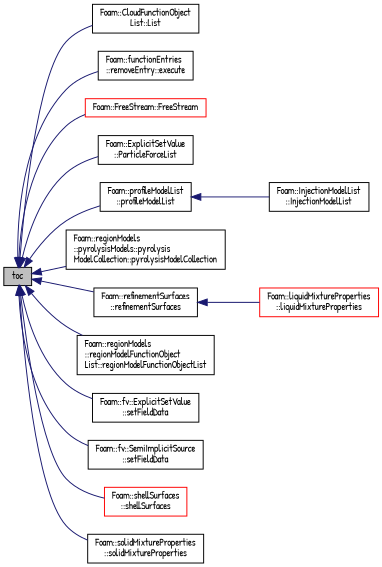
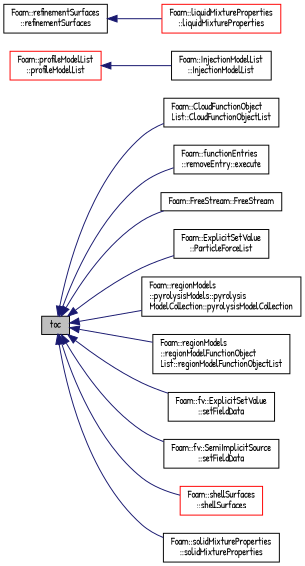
(146, 19) -> (221, 113)
(146, 108) -> (221, 202)
(146, 197) -> (56, 66)
(60, 226) -> none
(68, 287) -> none
